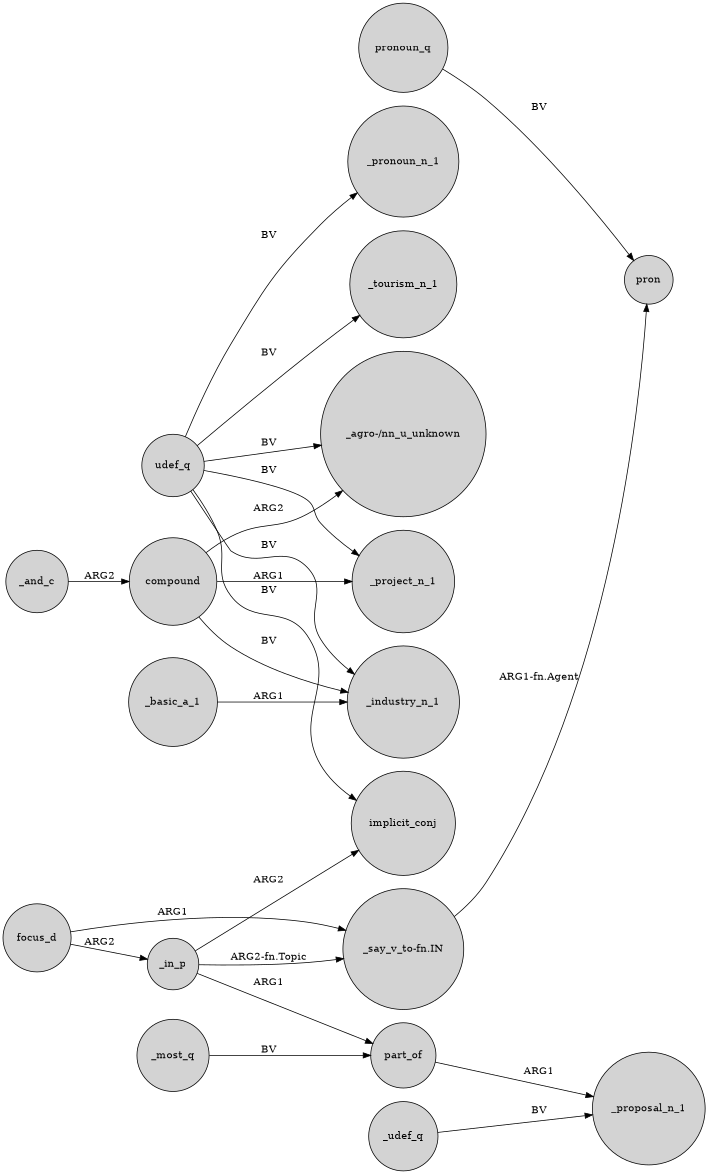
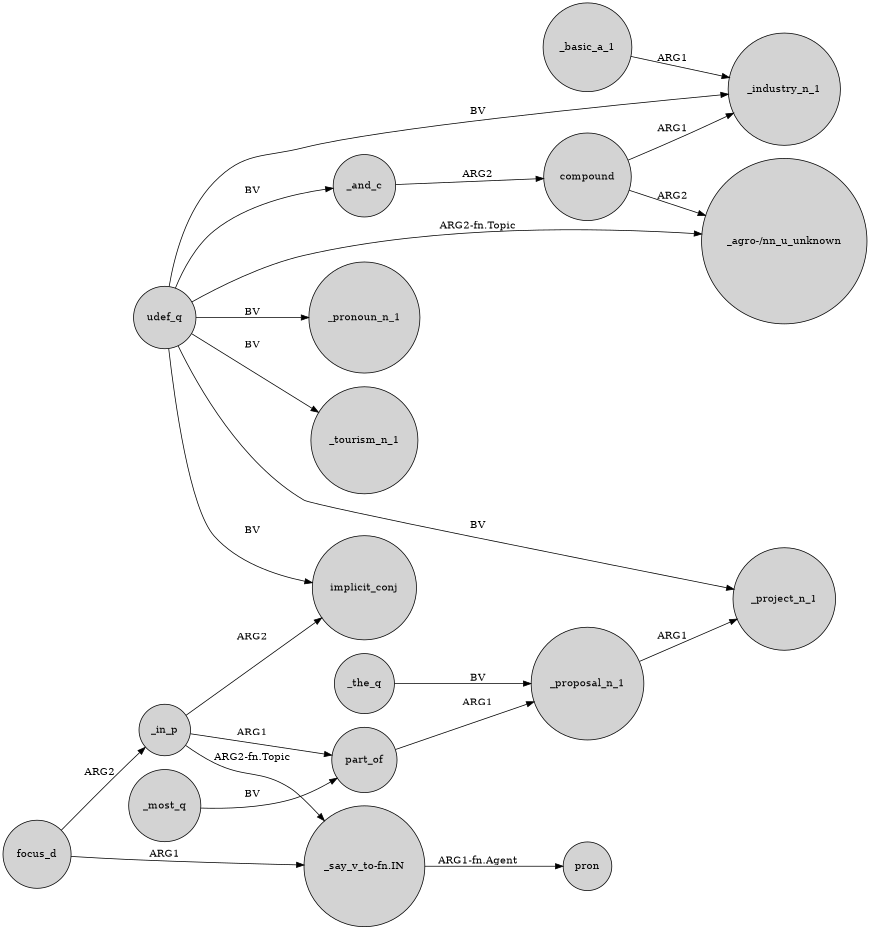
(403, 48) -> none
none -> (235, 217)
(269, 443) -> (478, 226)
(281, 581) -> (685, 642)
(269, 641) -> (673, 128)
(403, 1136) -> (364, 684)
